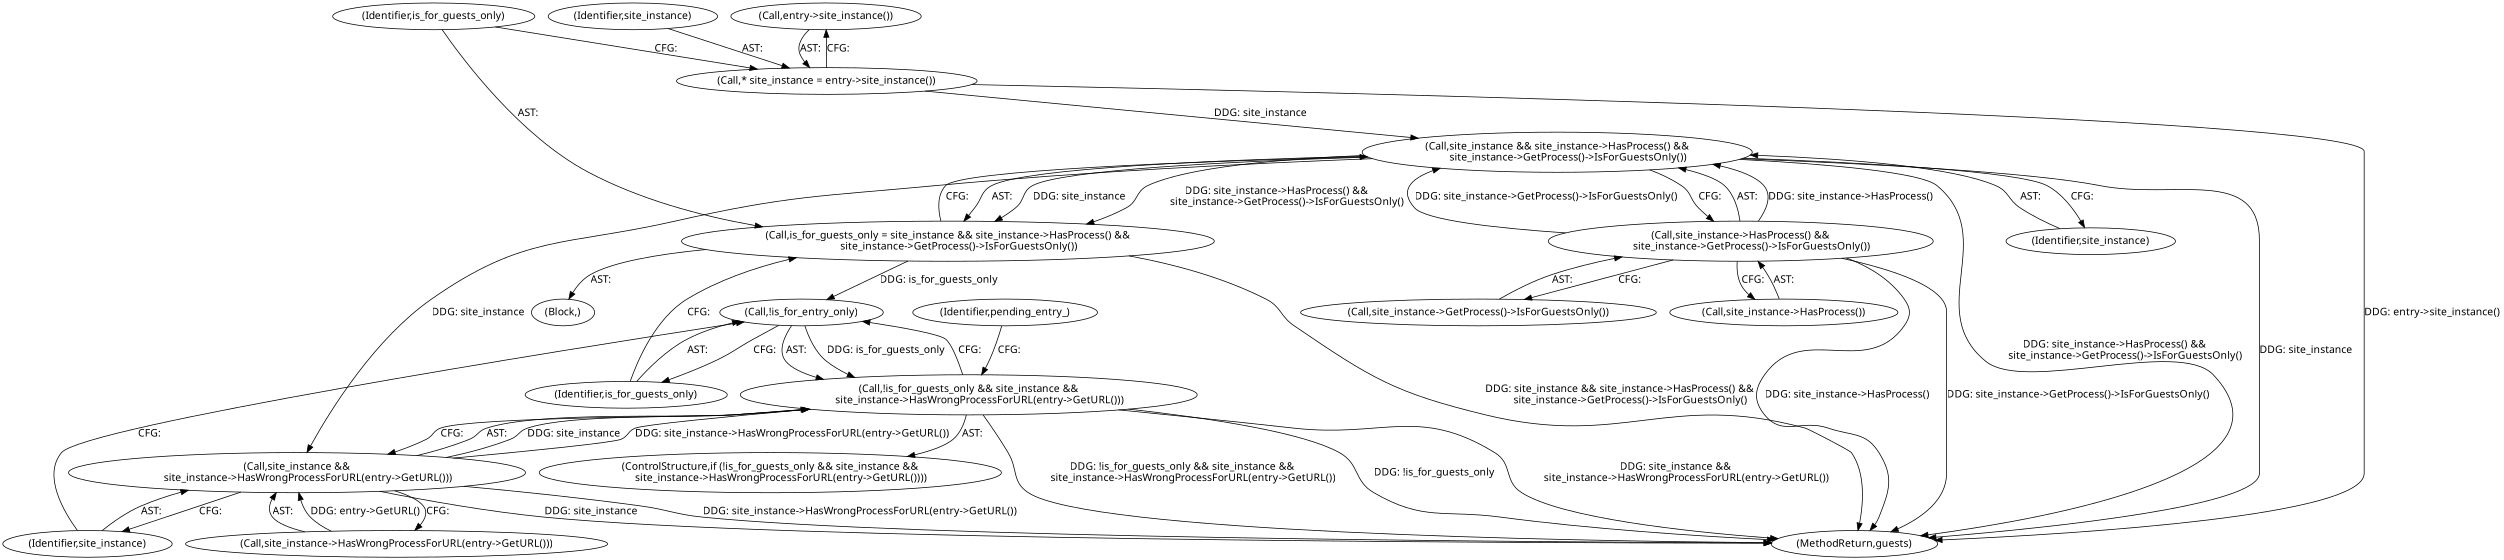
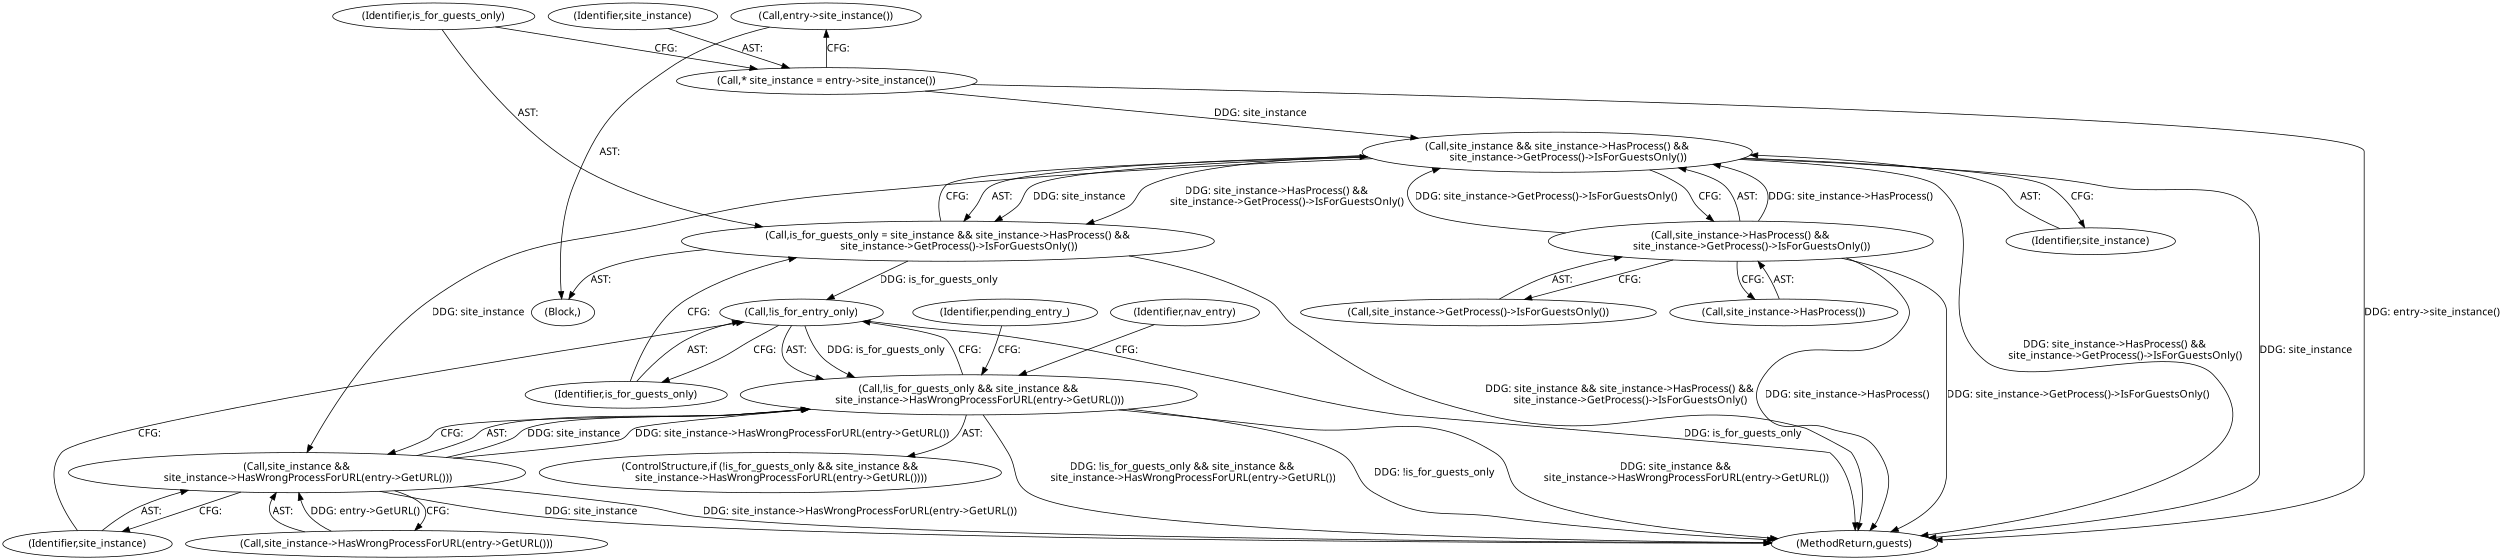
(799, 45) -> (611, 117)
none -> (1185, 312)
none -> (1382, 412)
